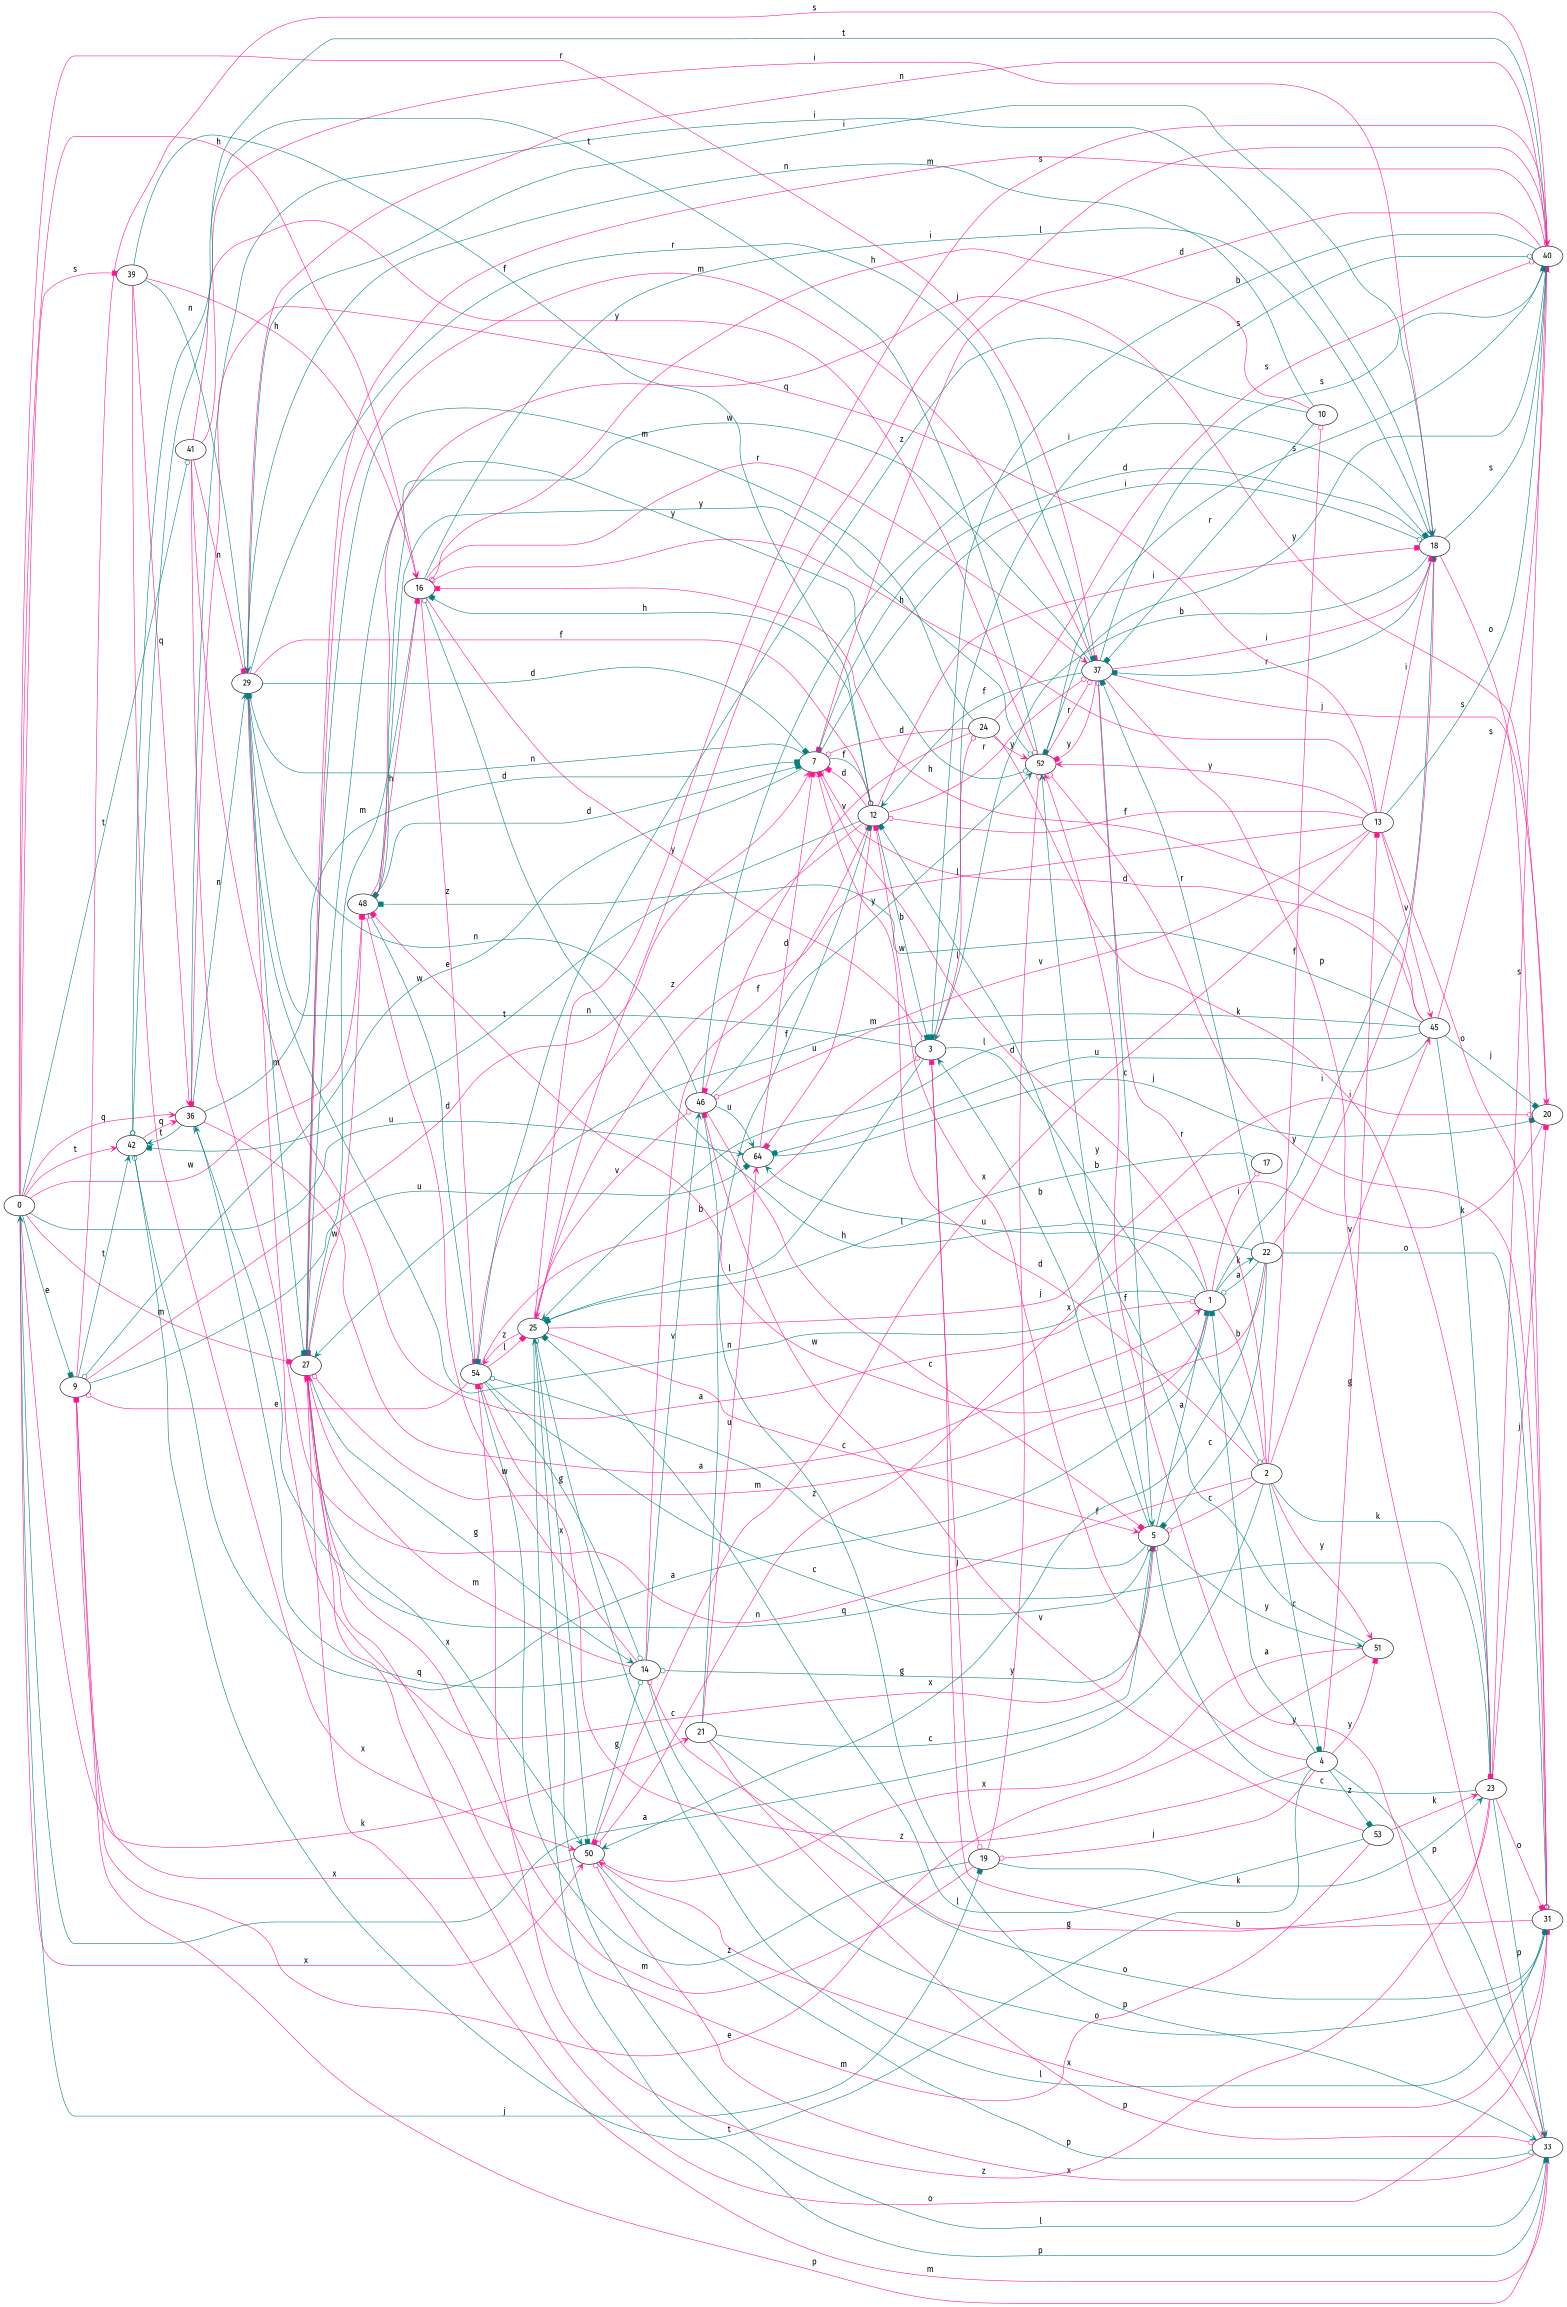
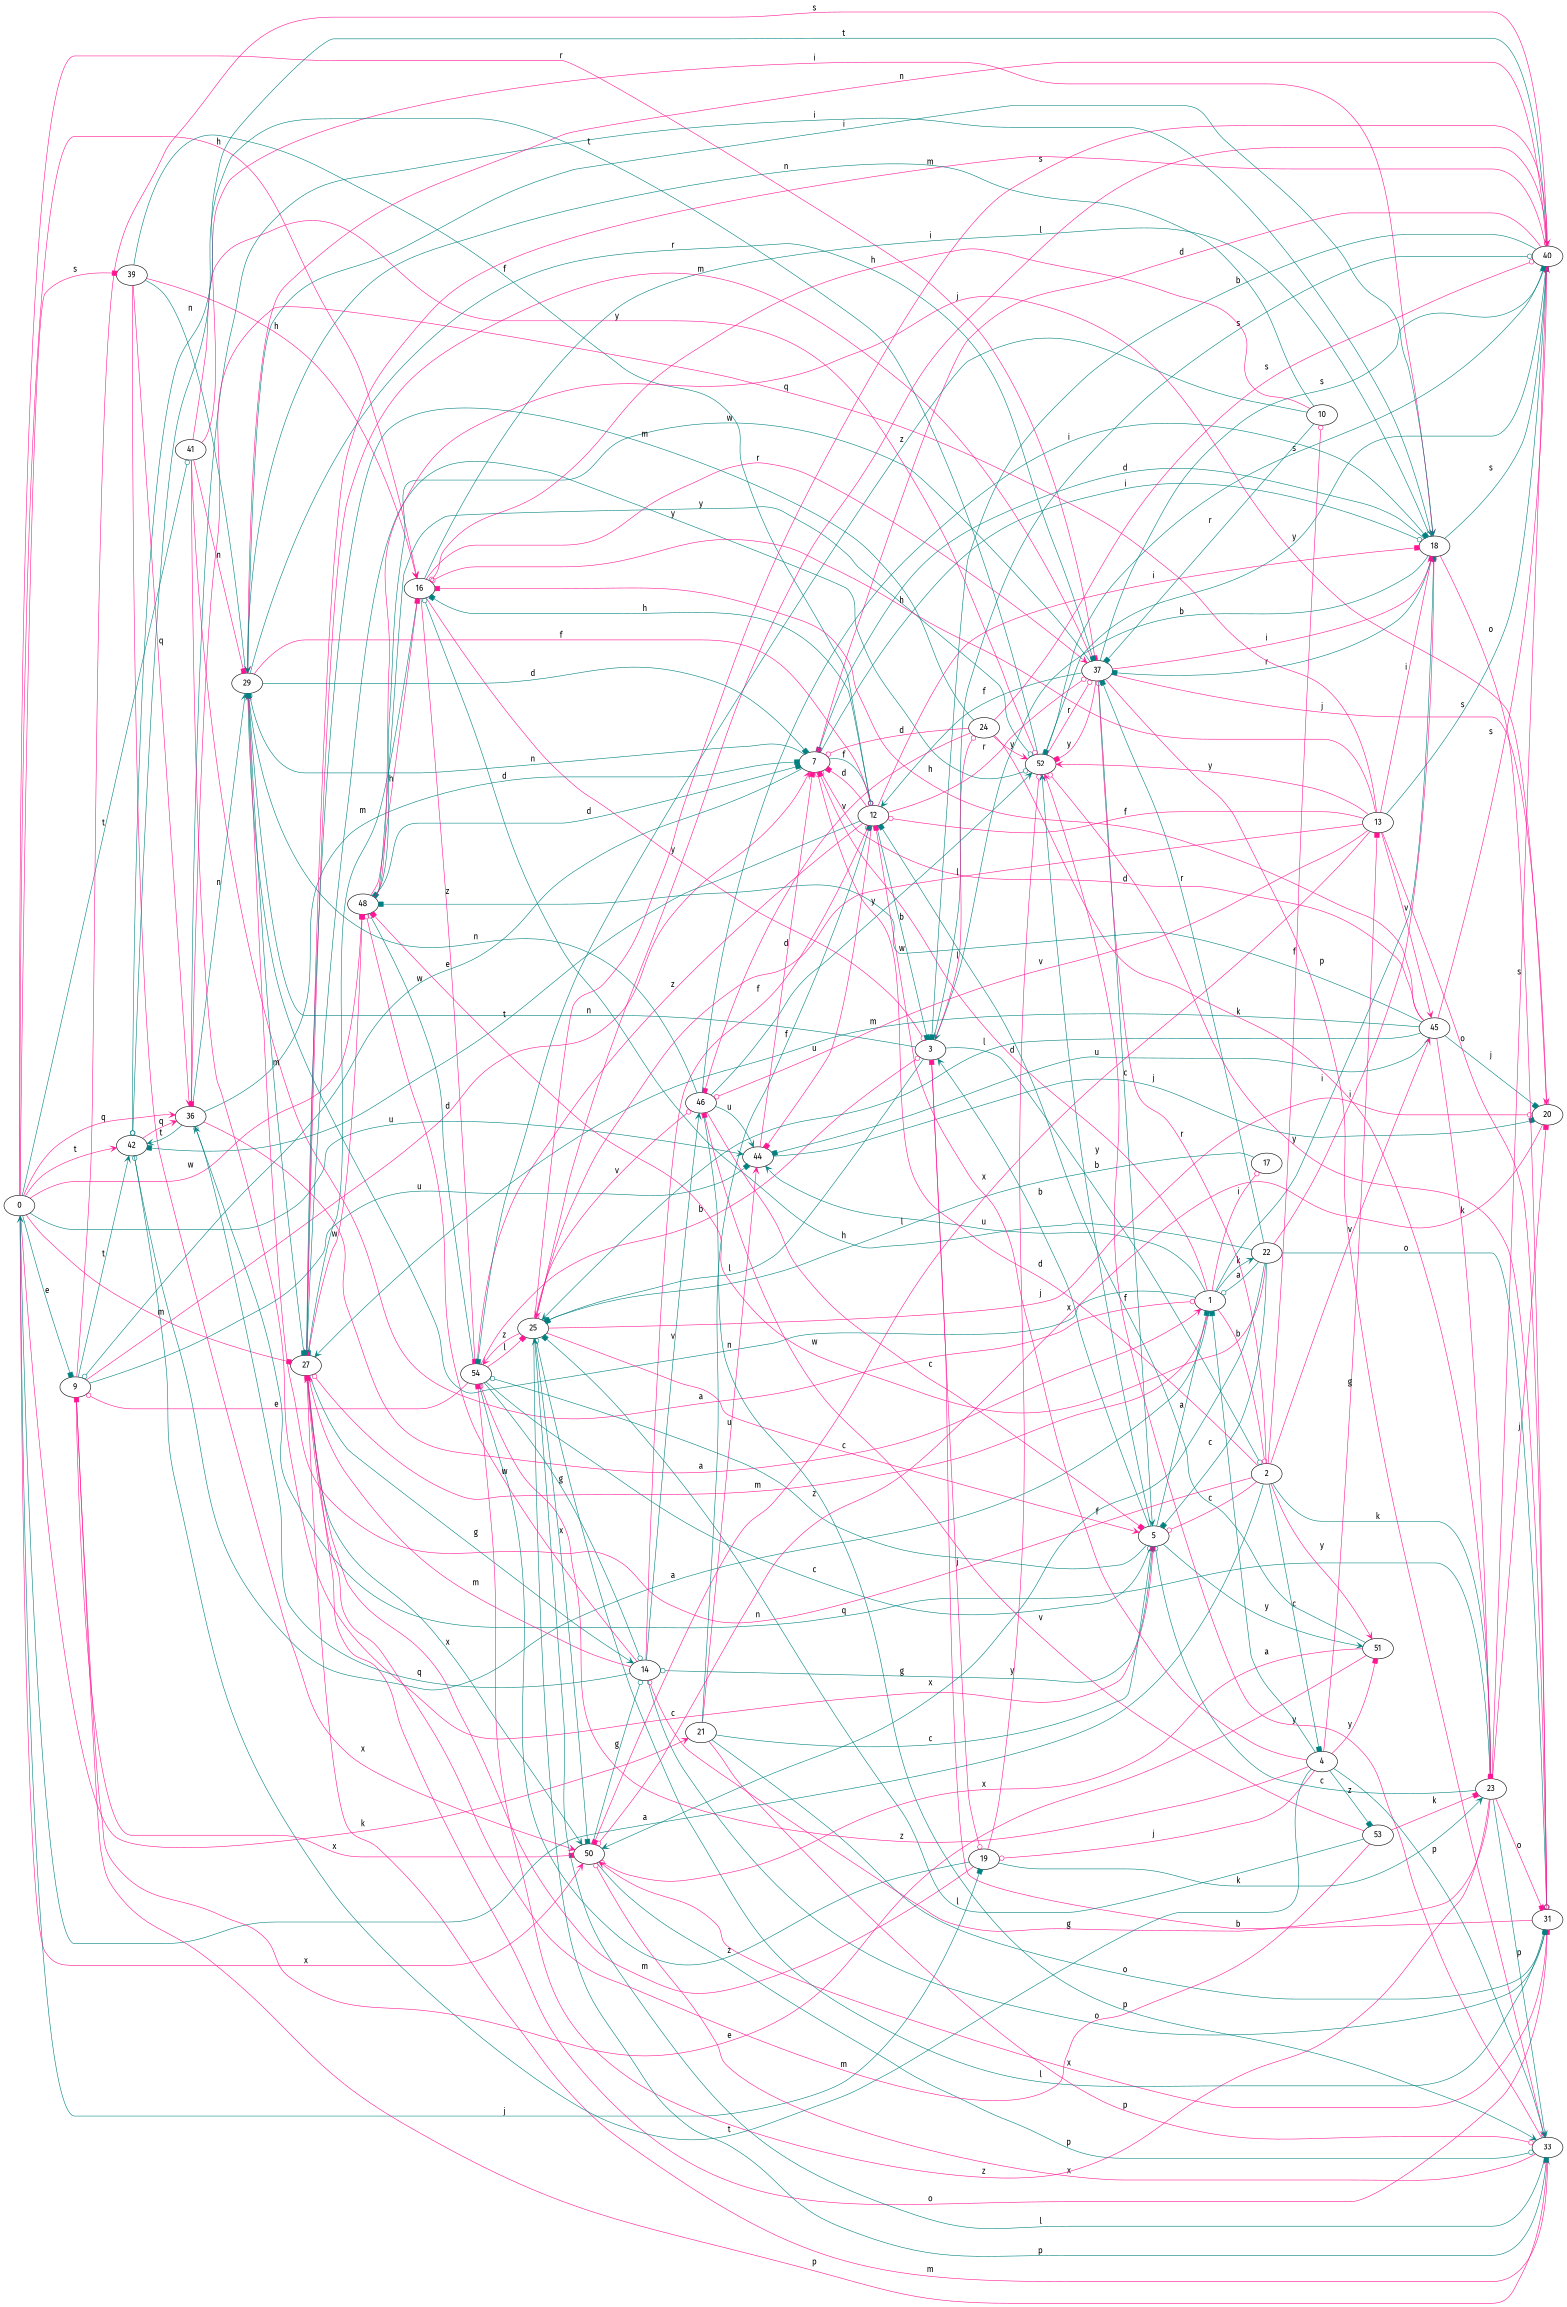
(758, 1157) -> (758, 1157)
(1476, 1405) -> (1476, 1405)
(1432, 1813) -> (1432, 1813)
(129, 1850) -> (129, 1833)
